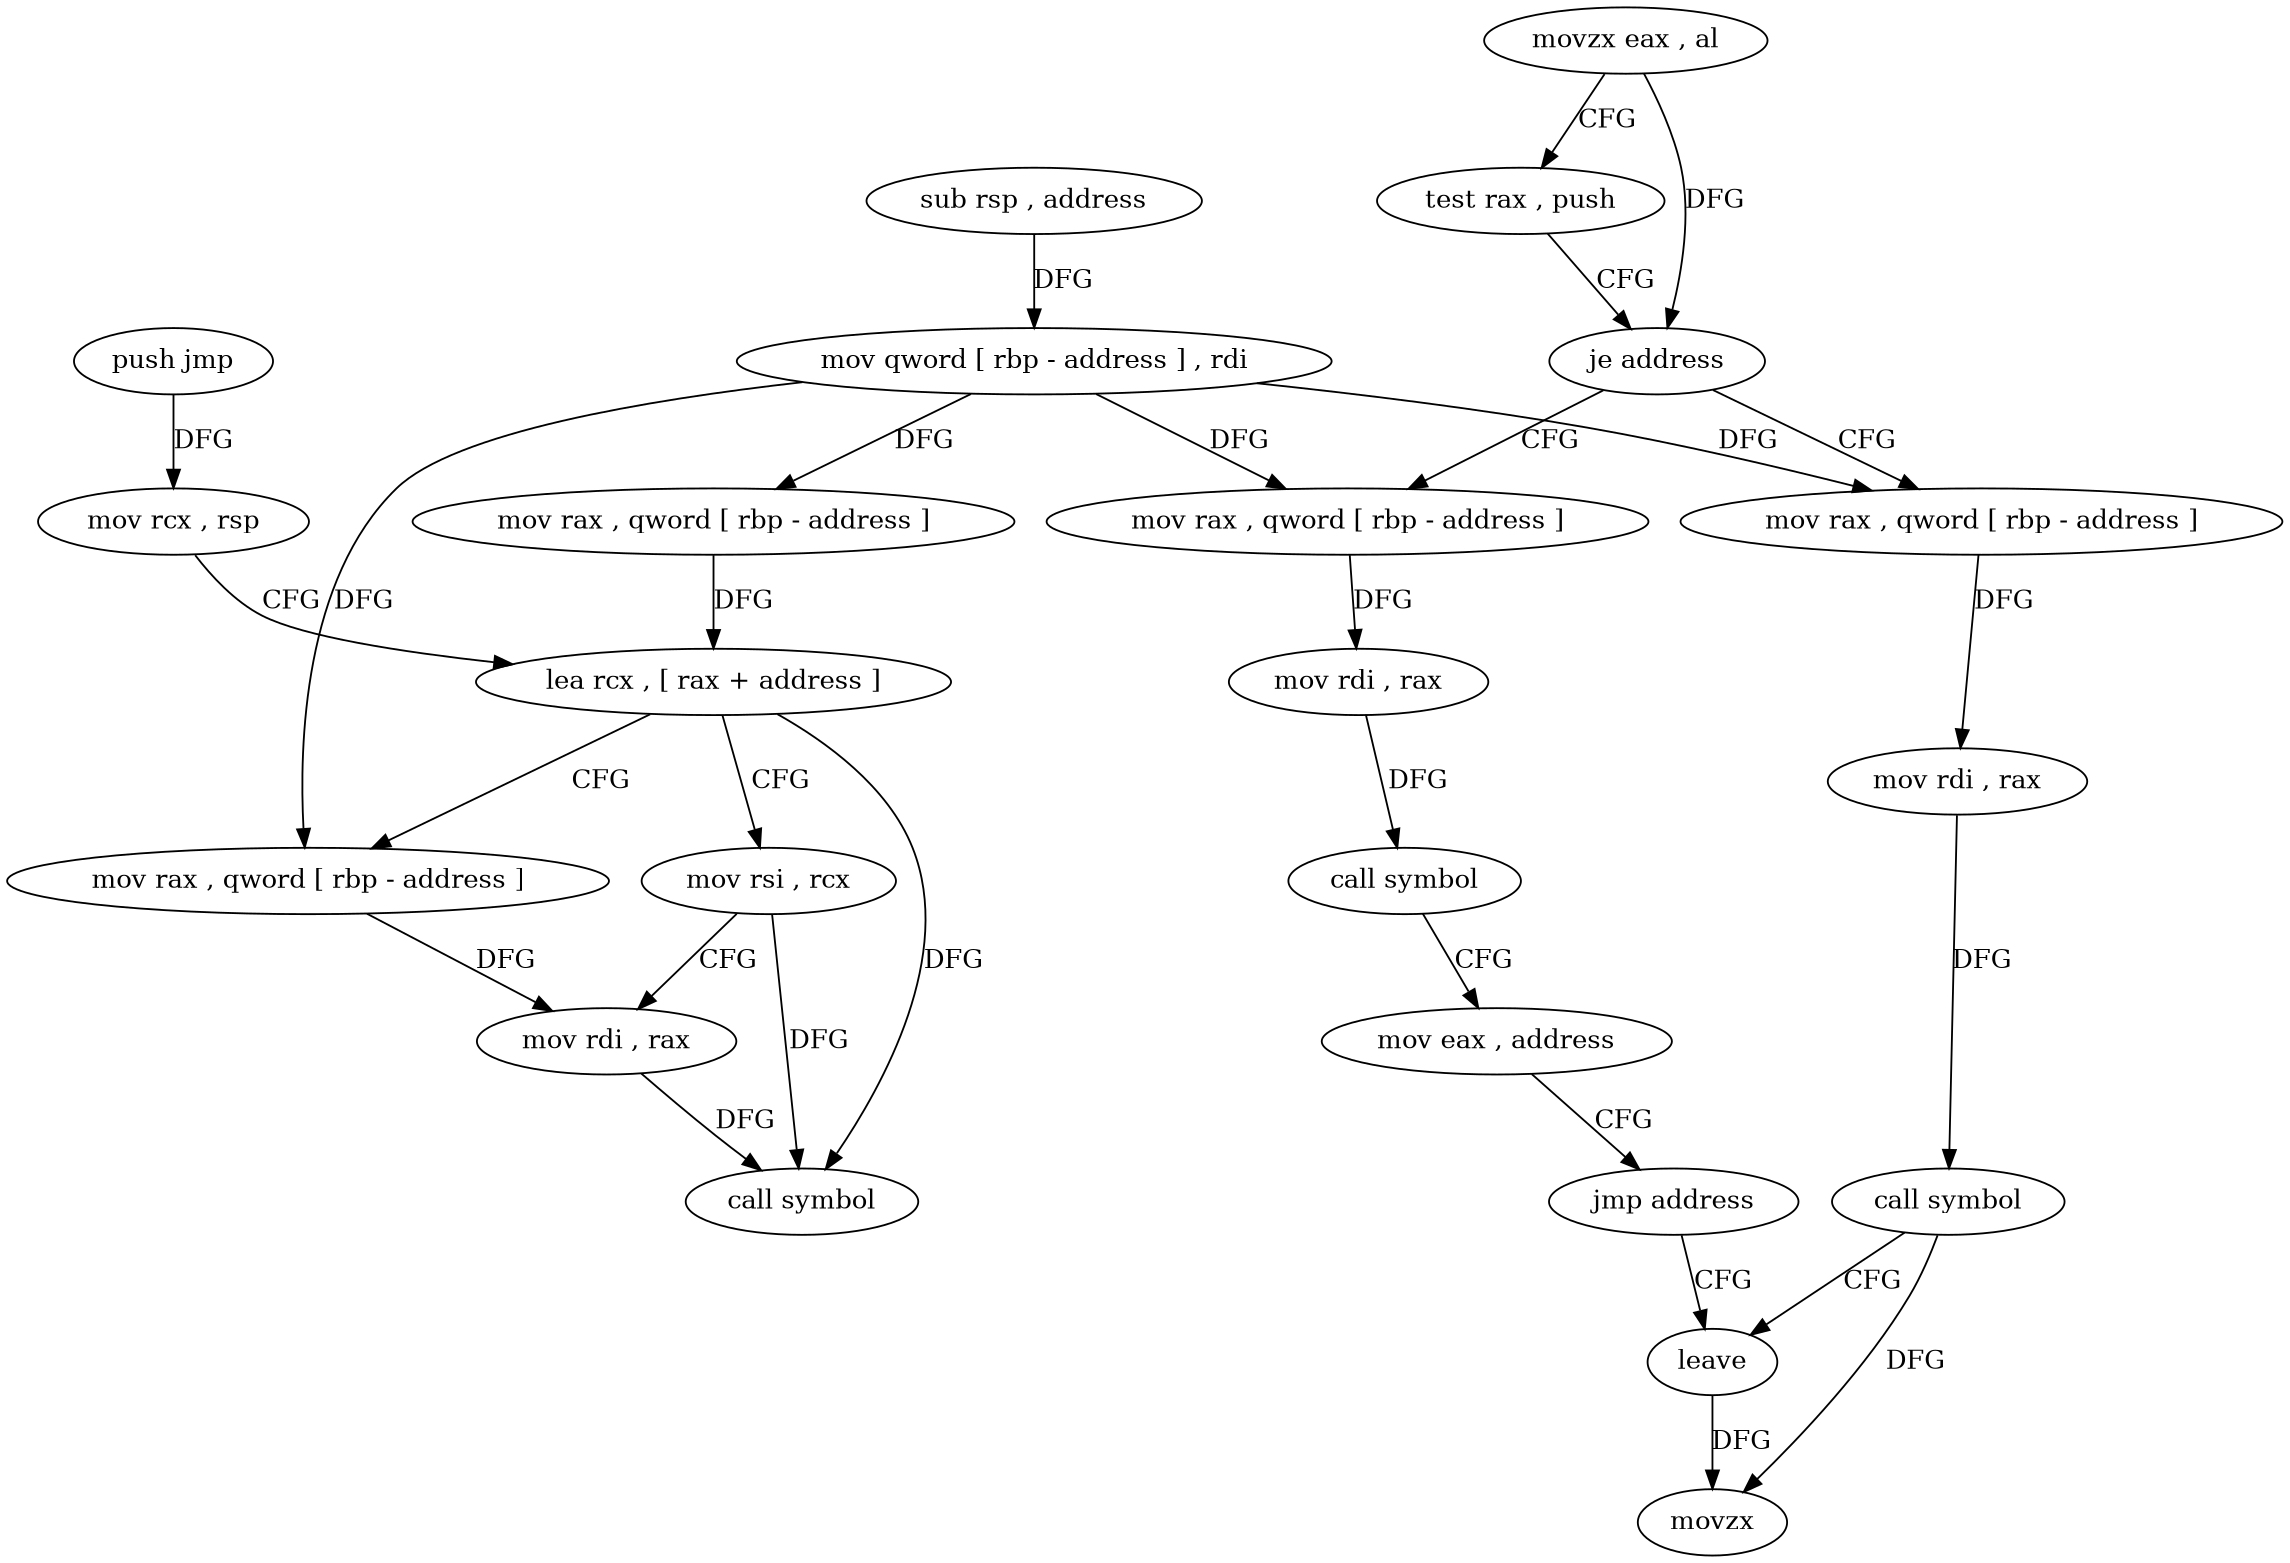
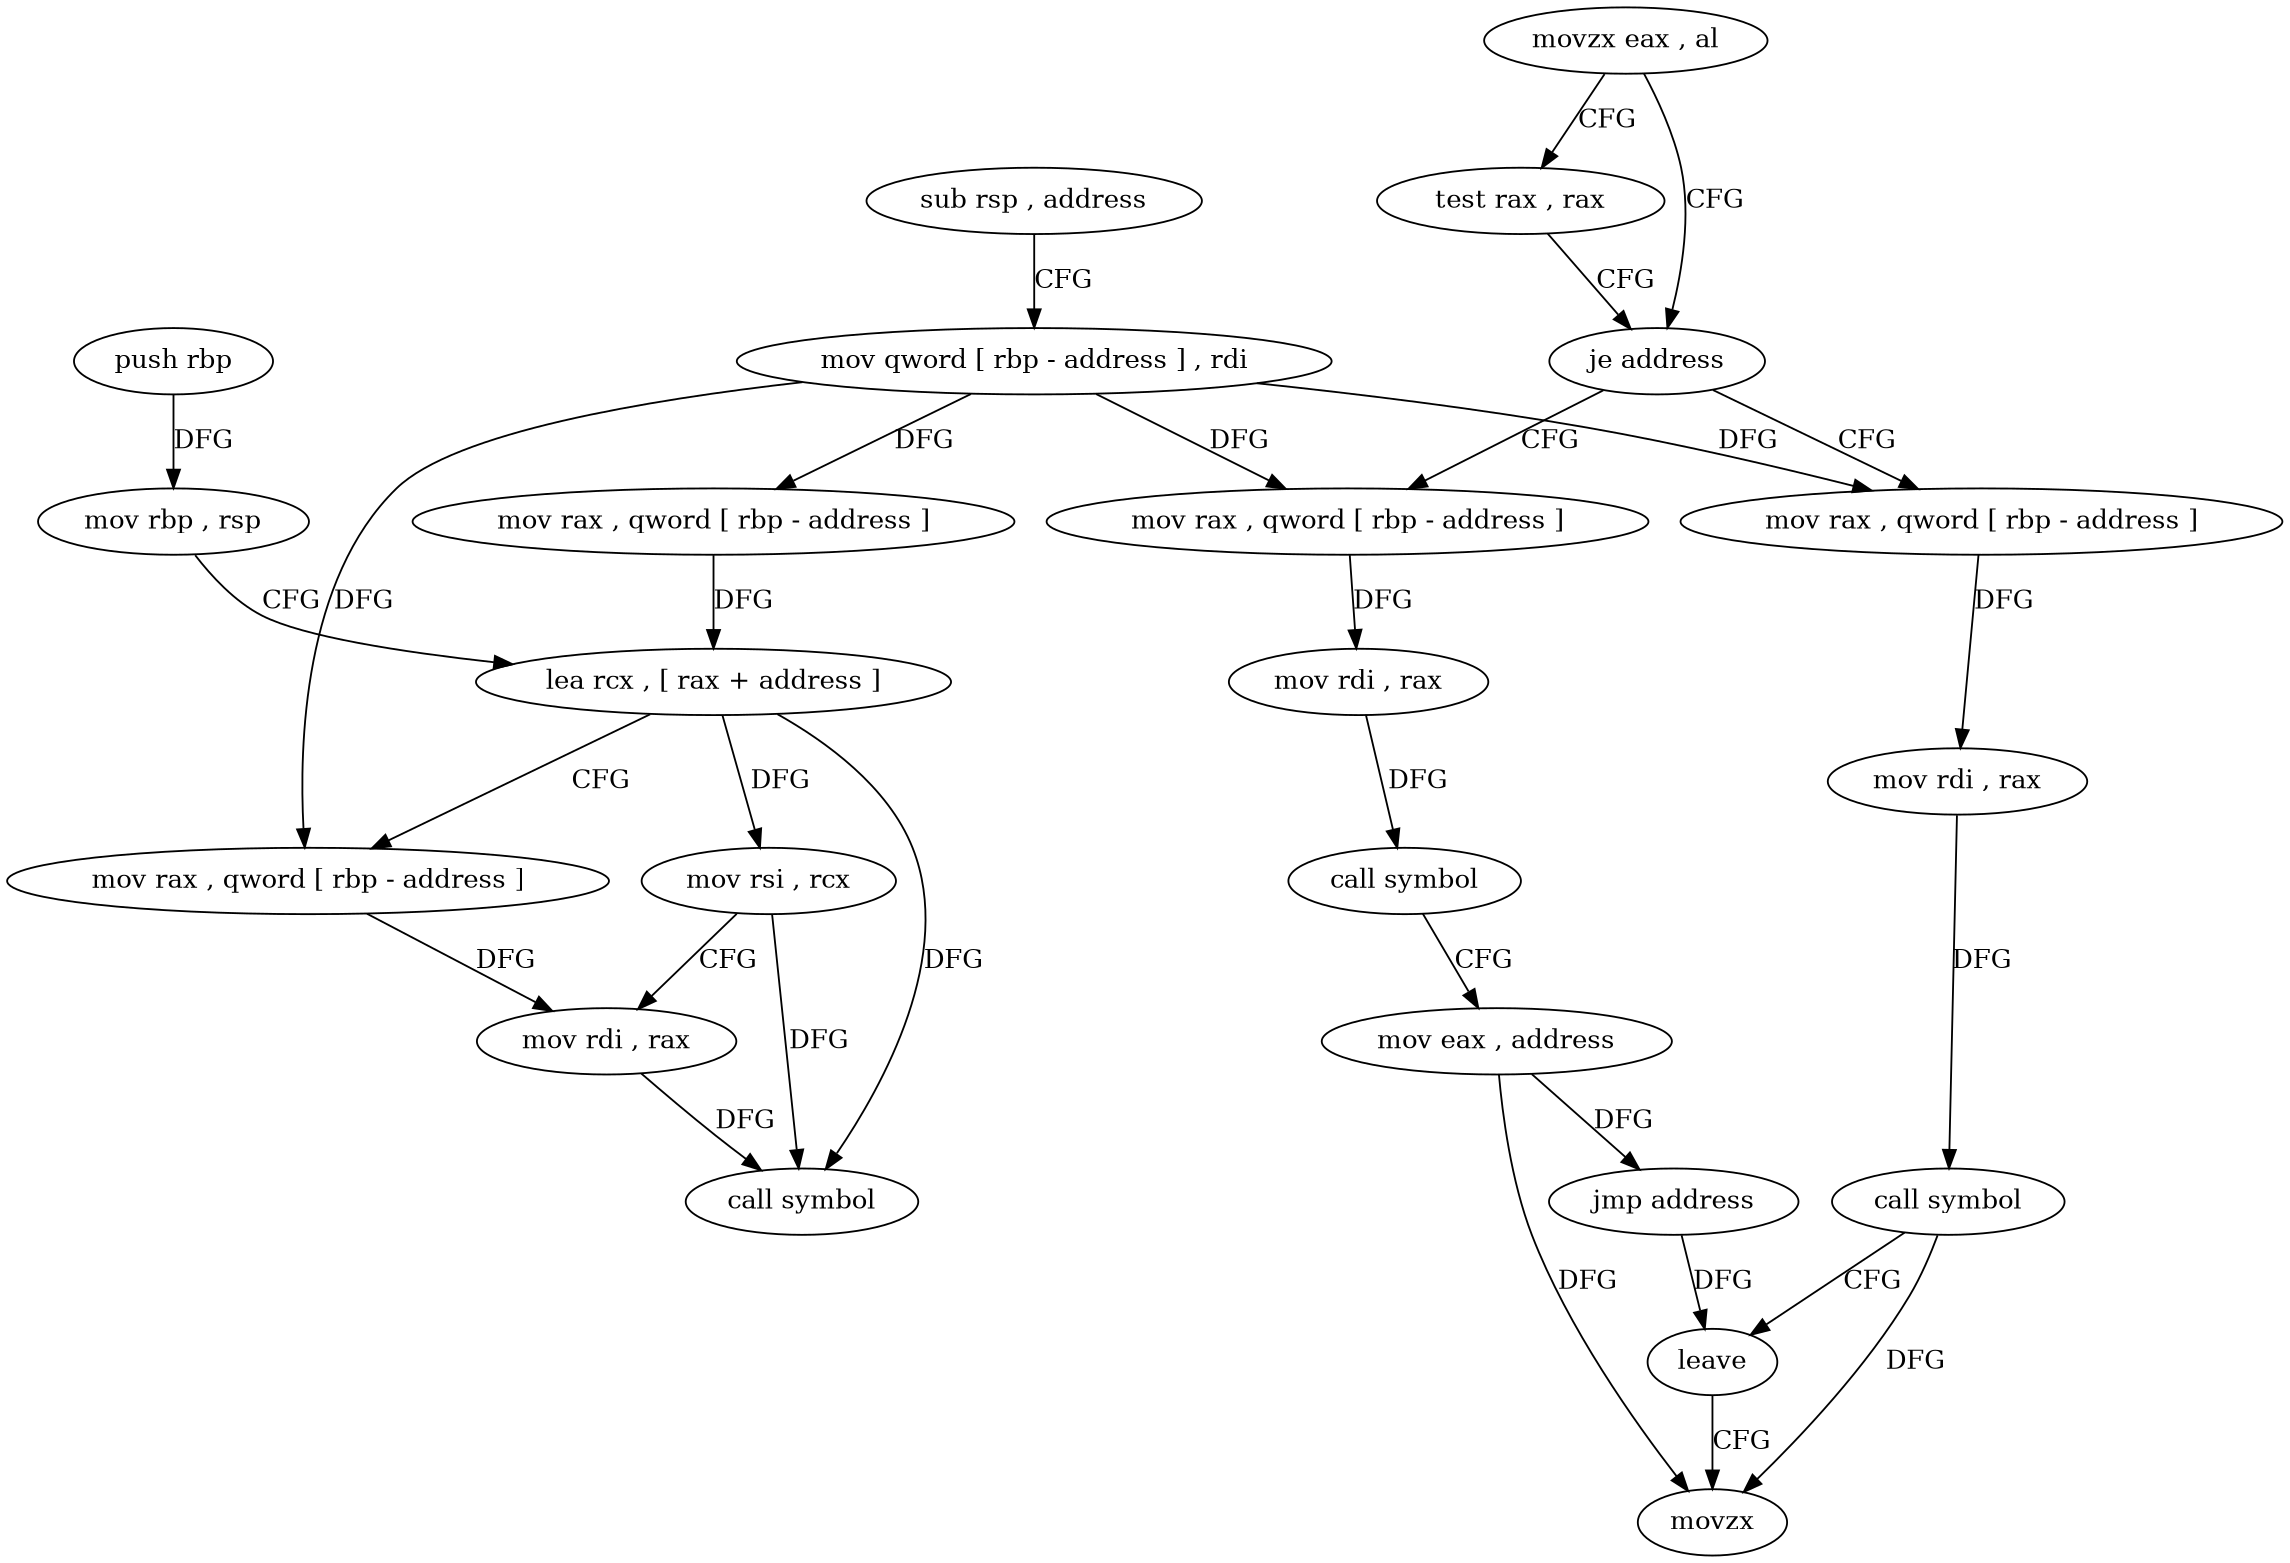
(1521, 201) -> (1521, 201)
(1715, 201) -> (1715, 201)
(1064, 281) -> (1064, 281)
(174, 361) -> (174, 361)
(174, 522) -> (174, 522)
(781, 781) -> (781, 781)
(1624, 1121) -> (1624, 1121)
(1724, 1282) -> (1724, 1282)
none -> (1556, 1289)
(1742, 1442) -> (1742, 1442)
